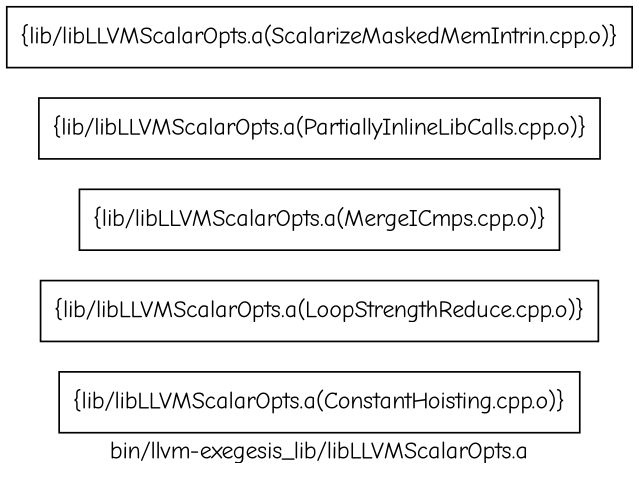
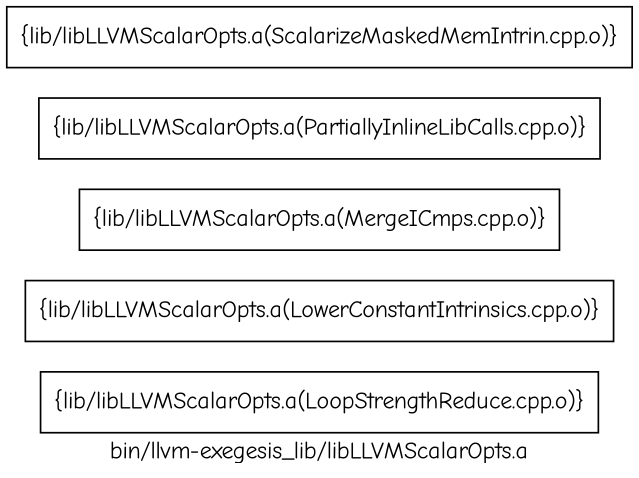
none -> (319, 311)
(319, 402) -> none
